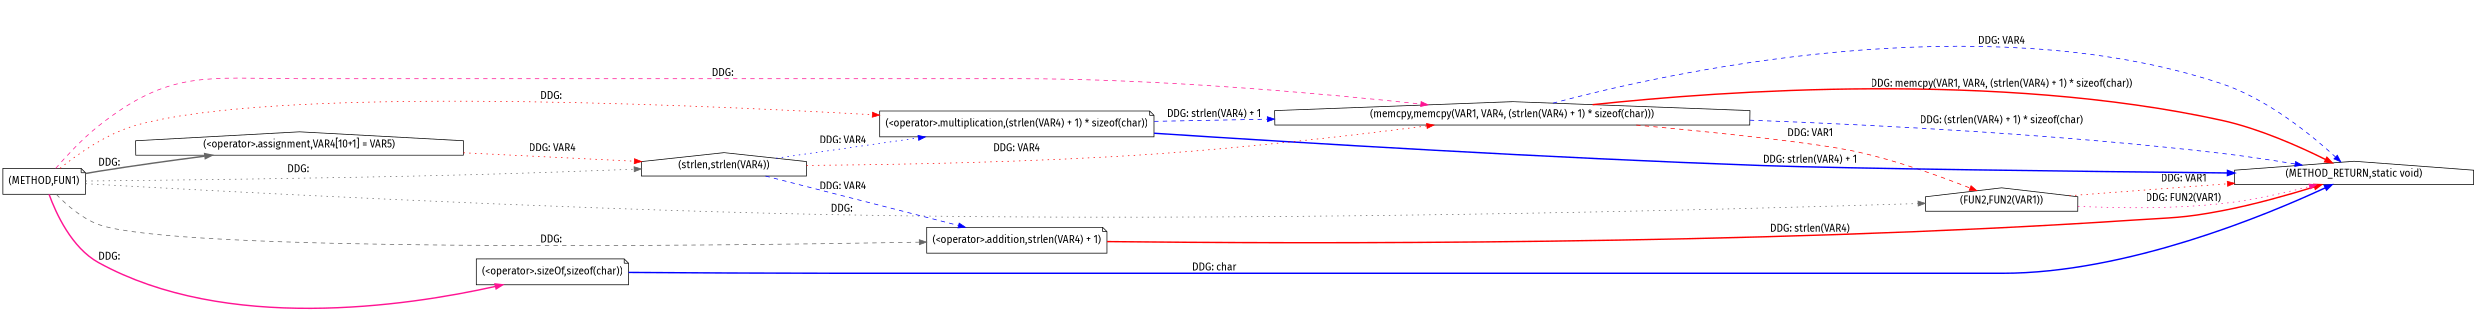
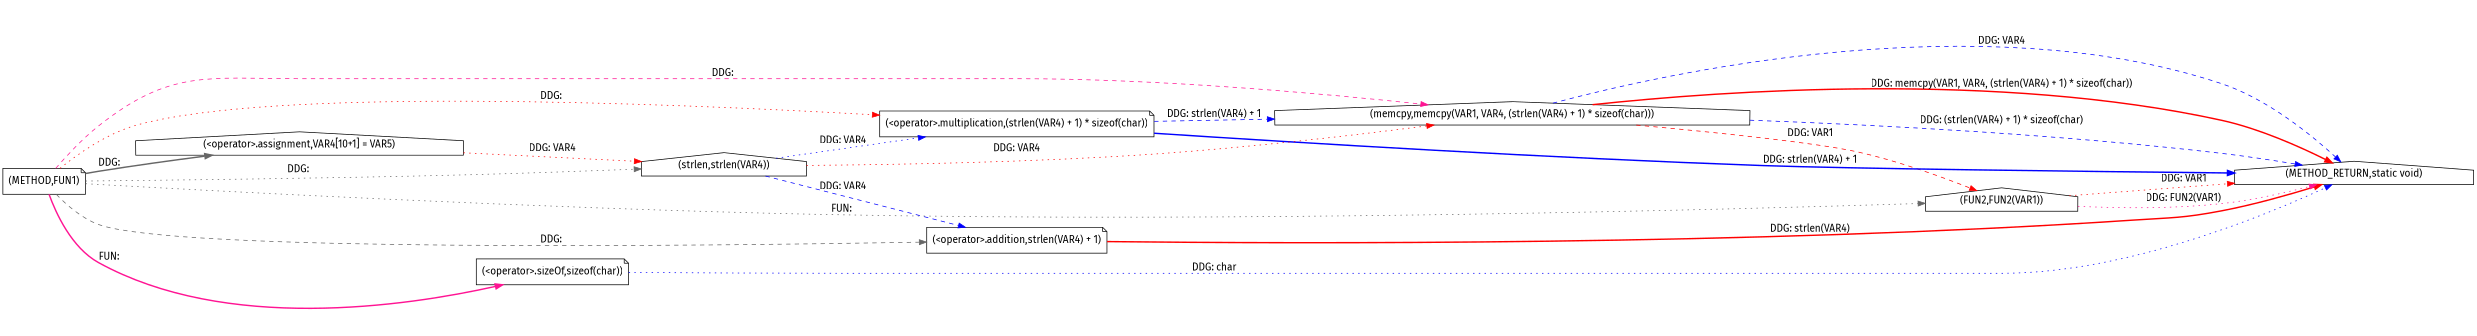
(843, 209) -> (843, 209)
(111, 257) -> (111, 257)
(1484, 273) -> (1484, 273)
